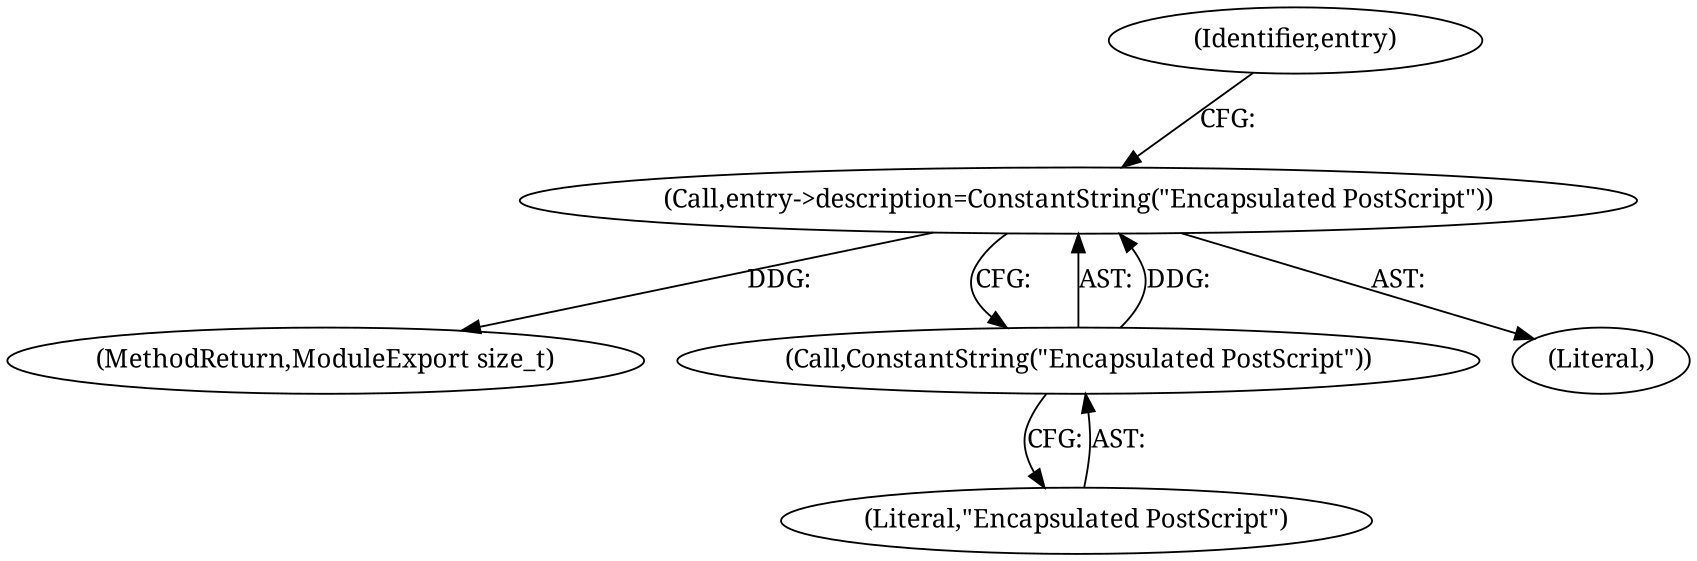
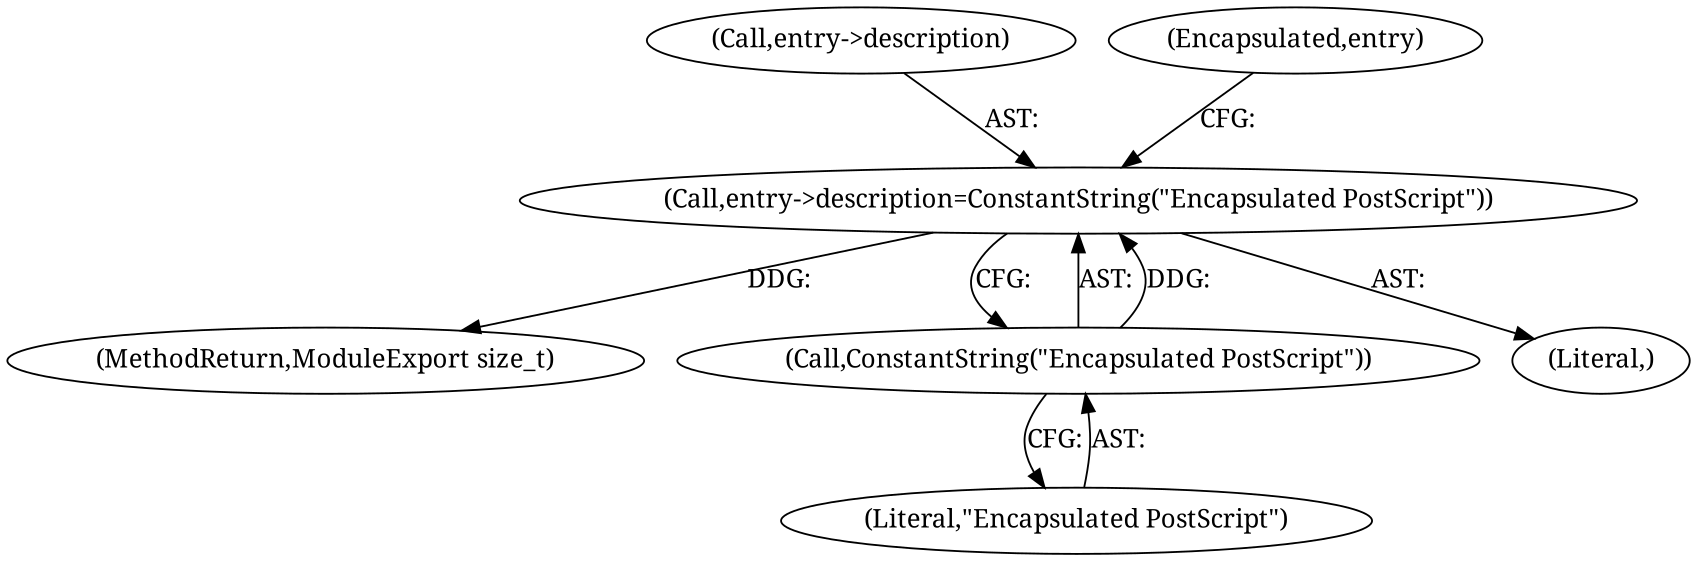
none -> (861, 40)
(1296, 40) -> (1296, 40)
